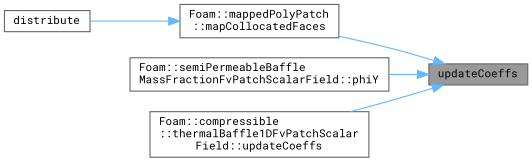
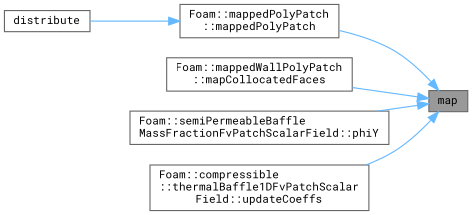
(259, 21) -> (259, 21)
none -> (259, 74)
(478, 74) -> (448, 101)
